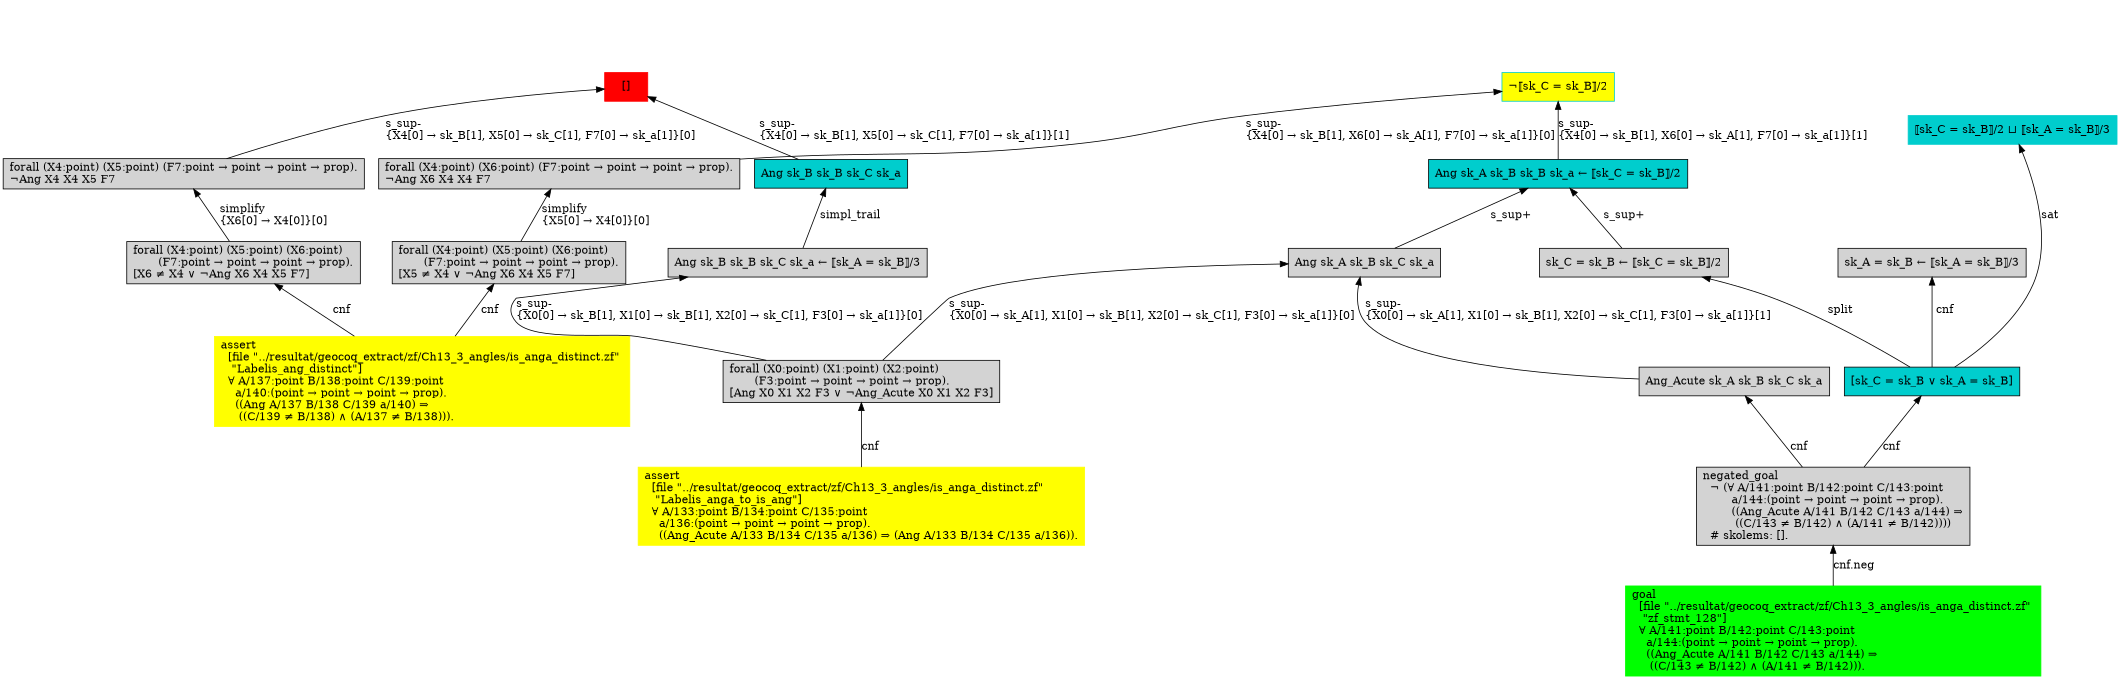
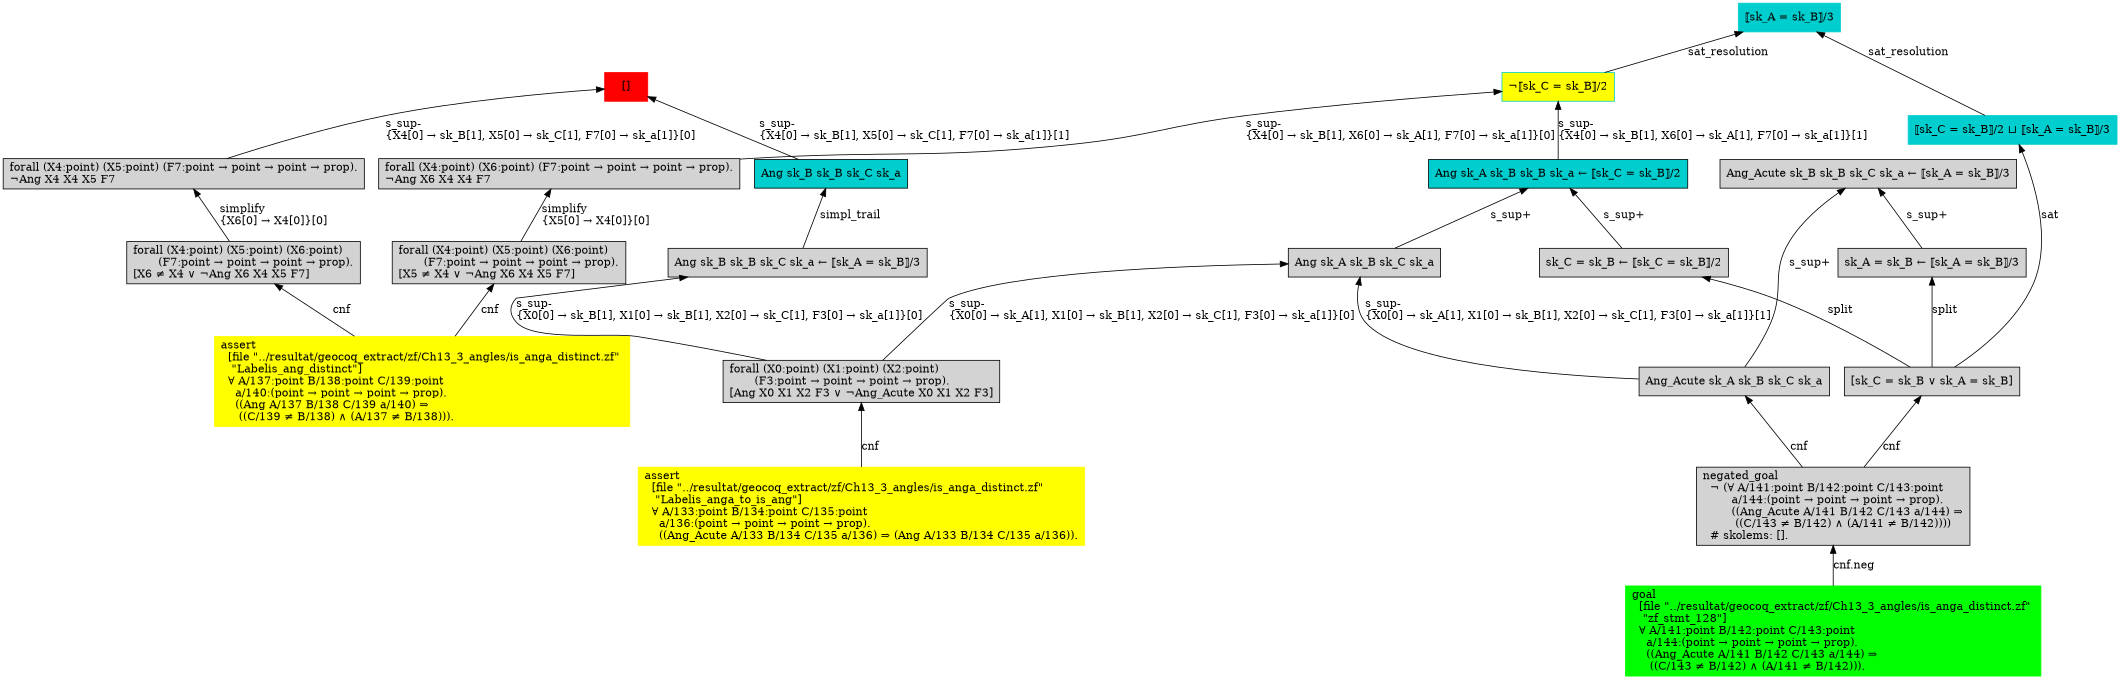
none -> (1789, 18)
none -> (1868, 174)
(1945, 310) -> (1945, 310)
(1932, 381) -> (1932, 381)
